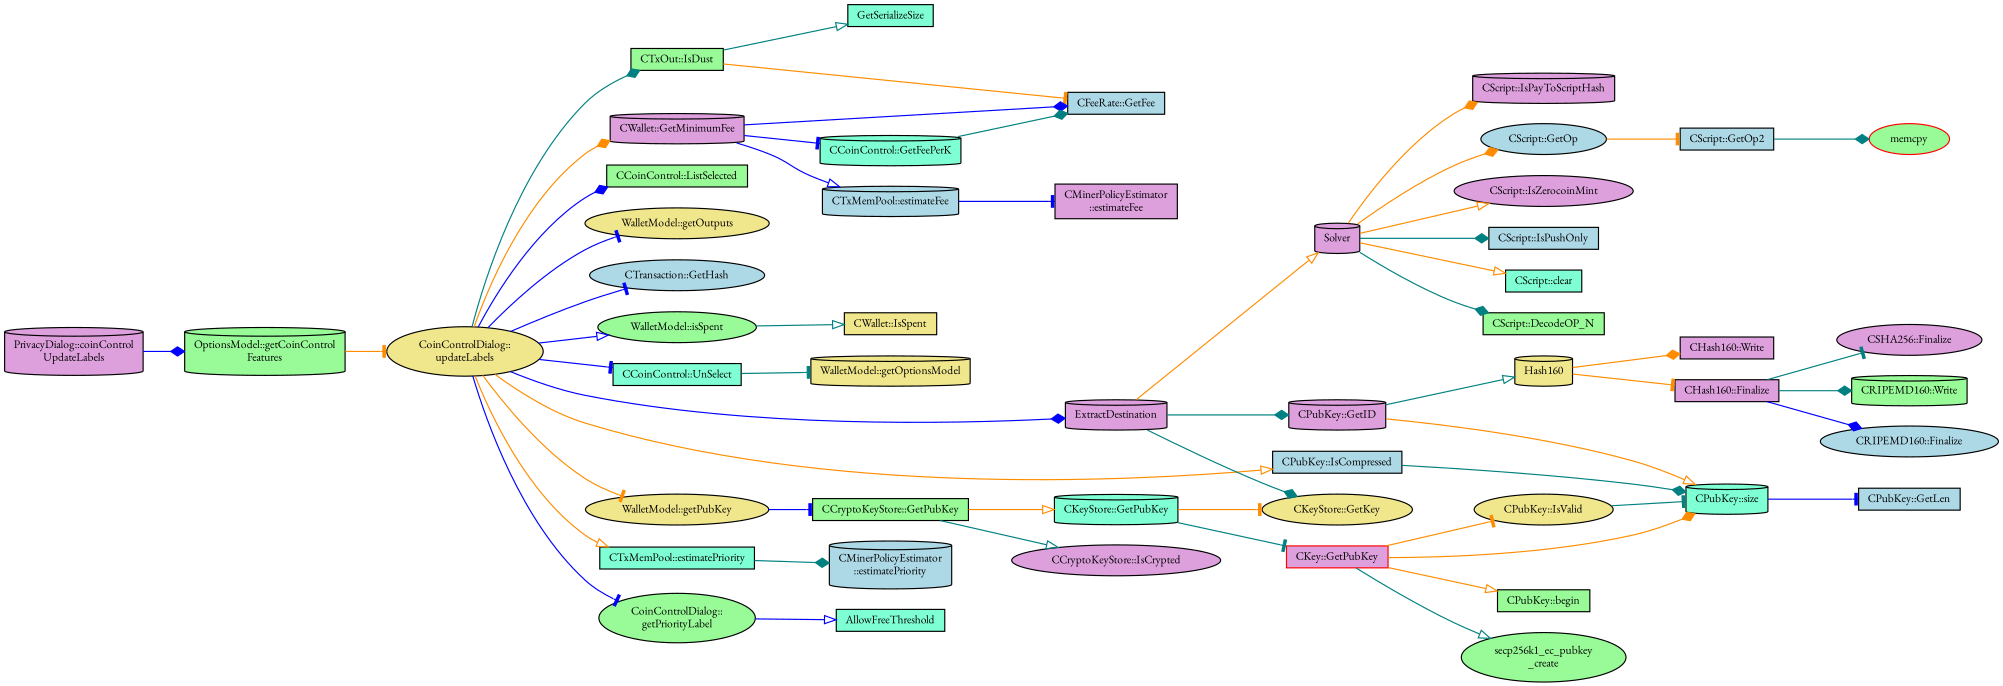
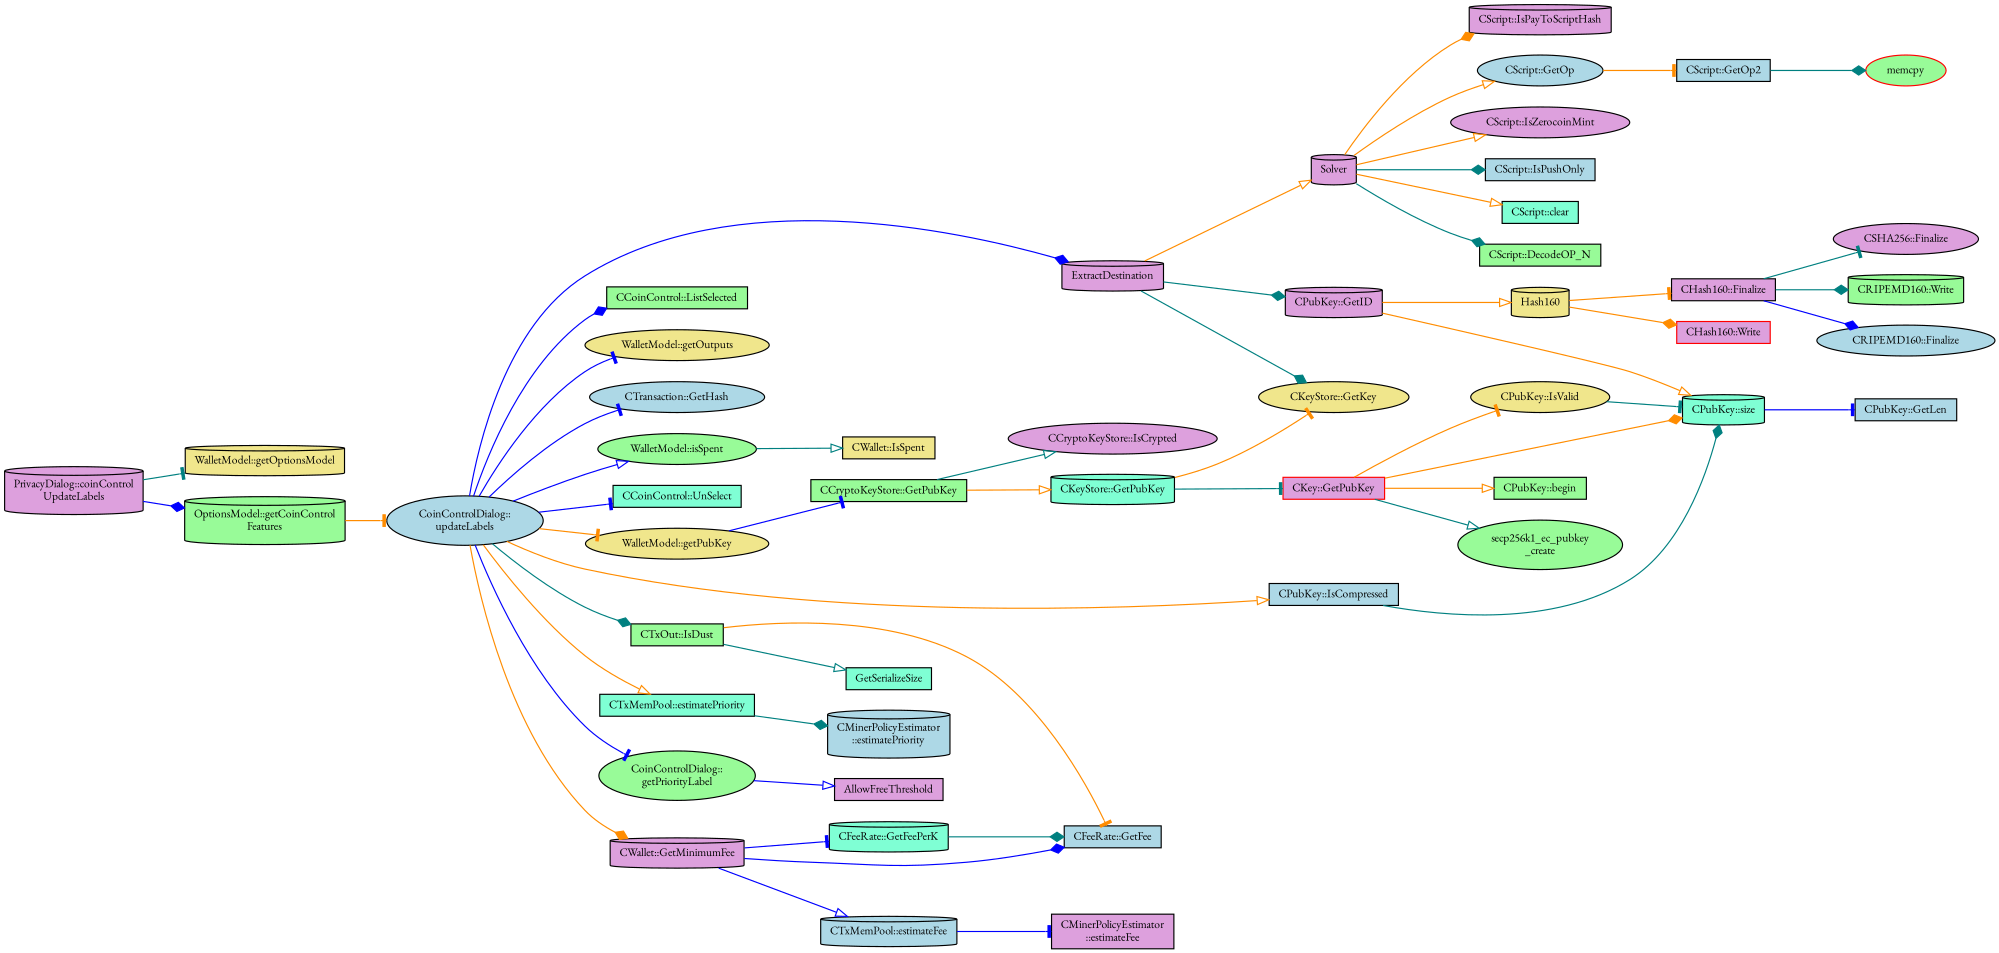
(891, 151) -> (889, 837)
(1418, 184) -> (1416, 115)
(1727, 348) -> (1724, 332)
(465, 351) -> (465, 521)
(773, 373) -> (161, 477)
(1444, 392) -> (1441, 302)
(891, 620) -> (889, 790)
